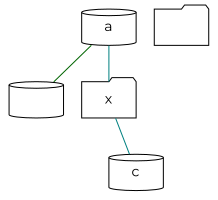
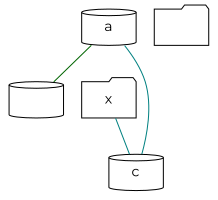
(109, 64) -> (148, 97)
